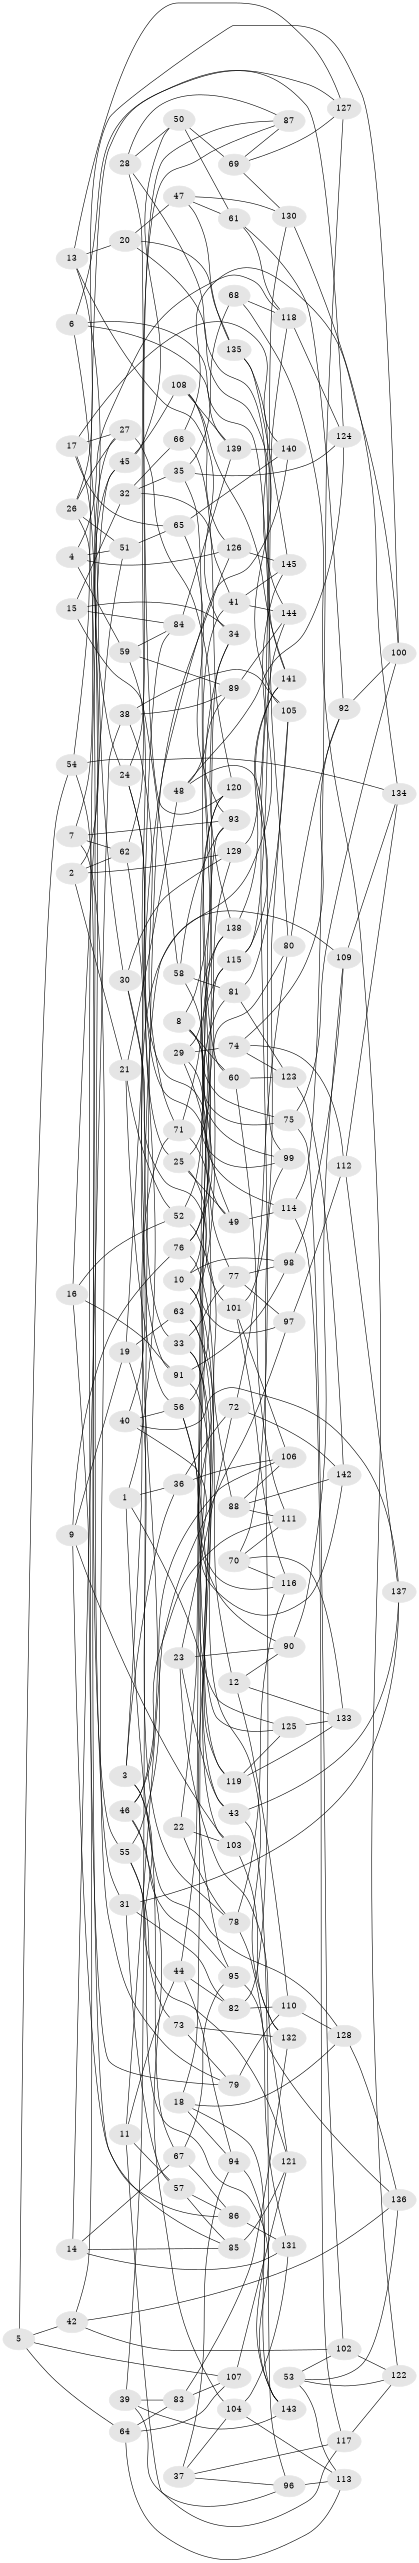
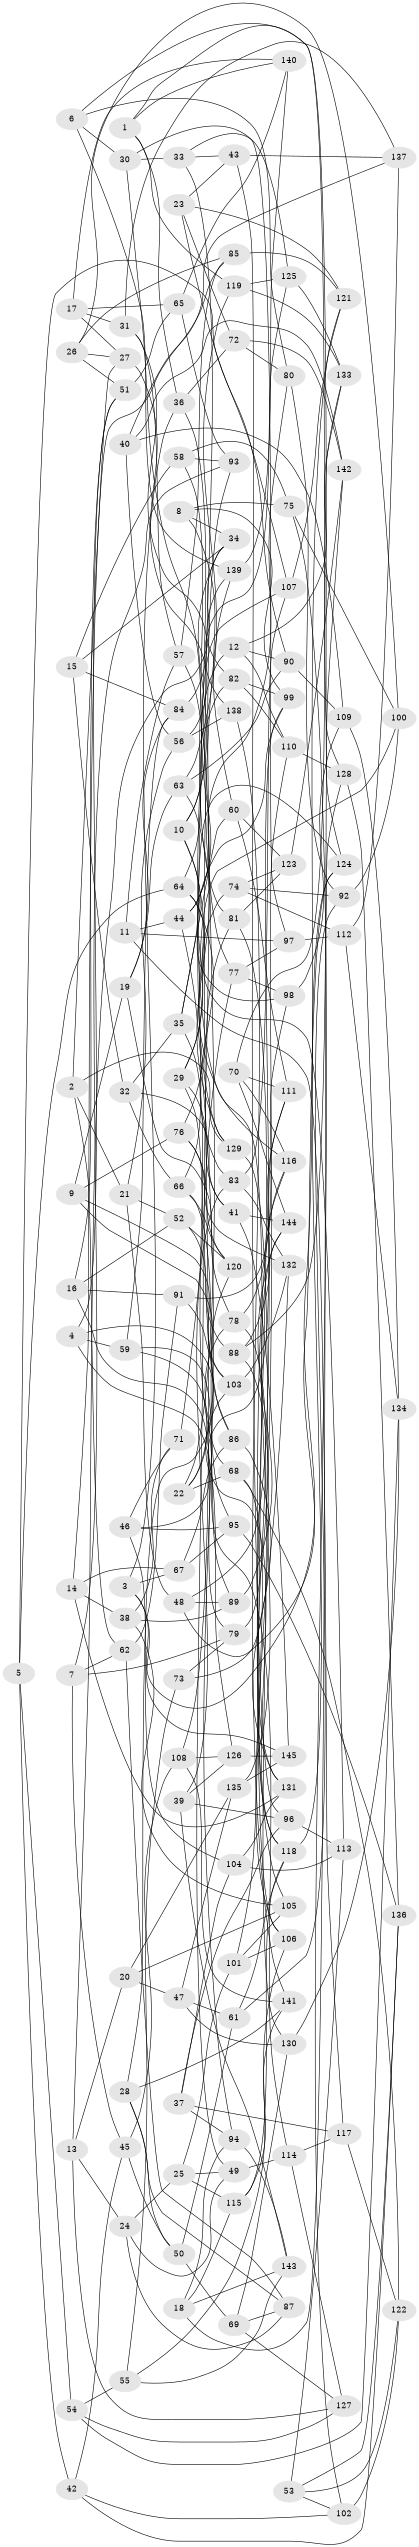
(198, 1060) -> none
none -> (207, 1483)
(202, 1693) -> (211, 1355)
